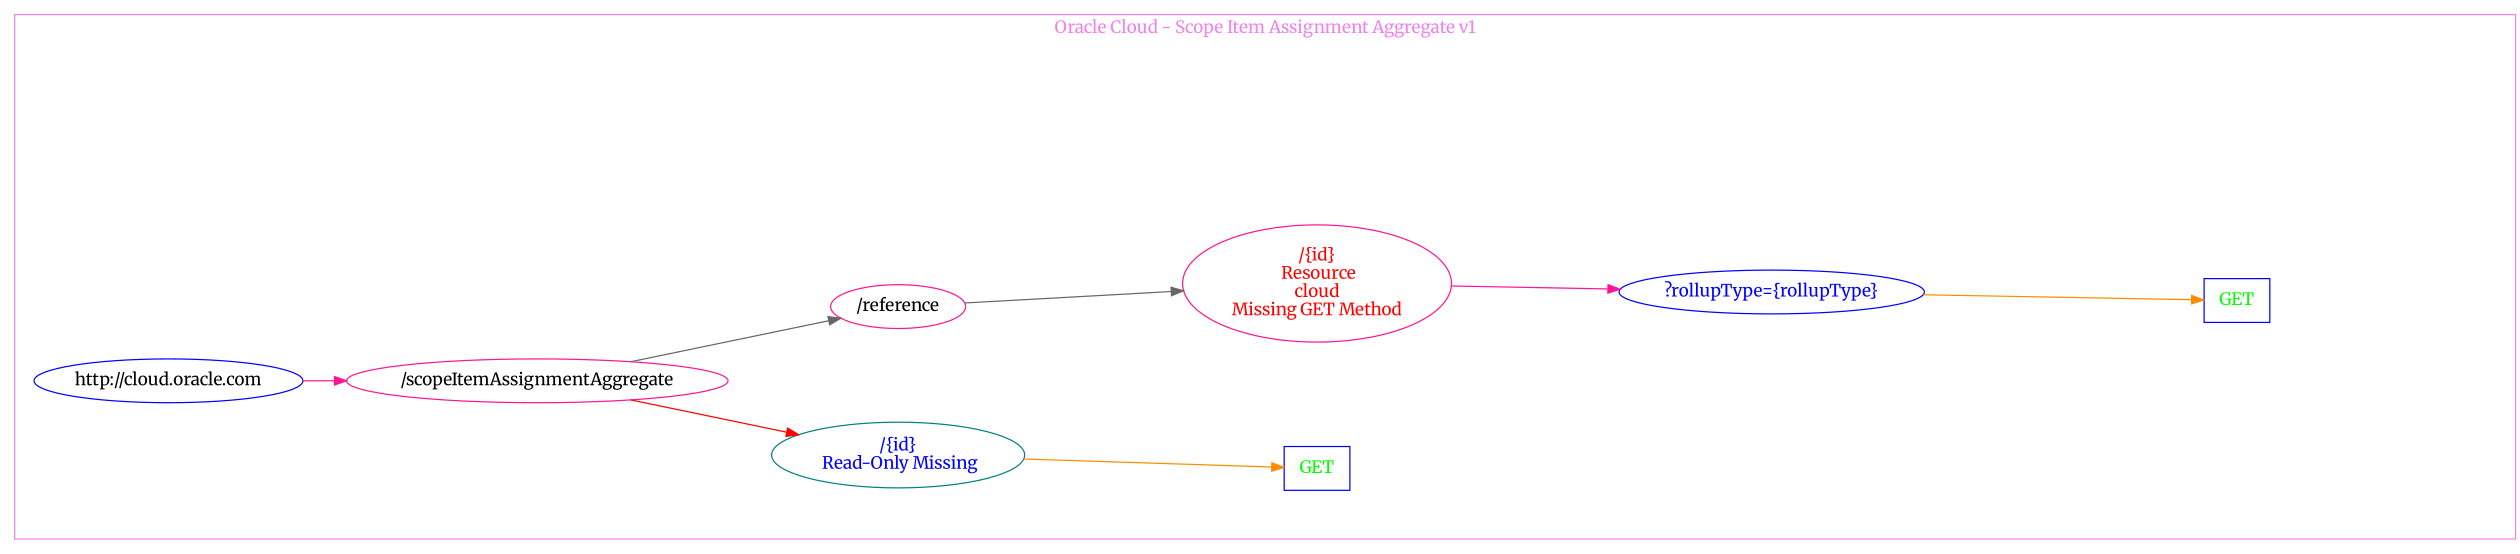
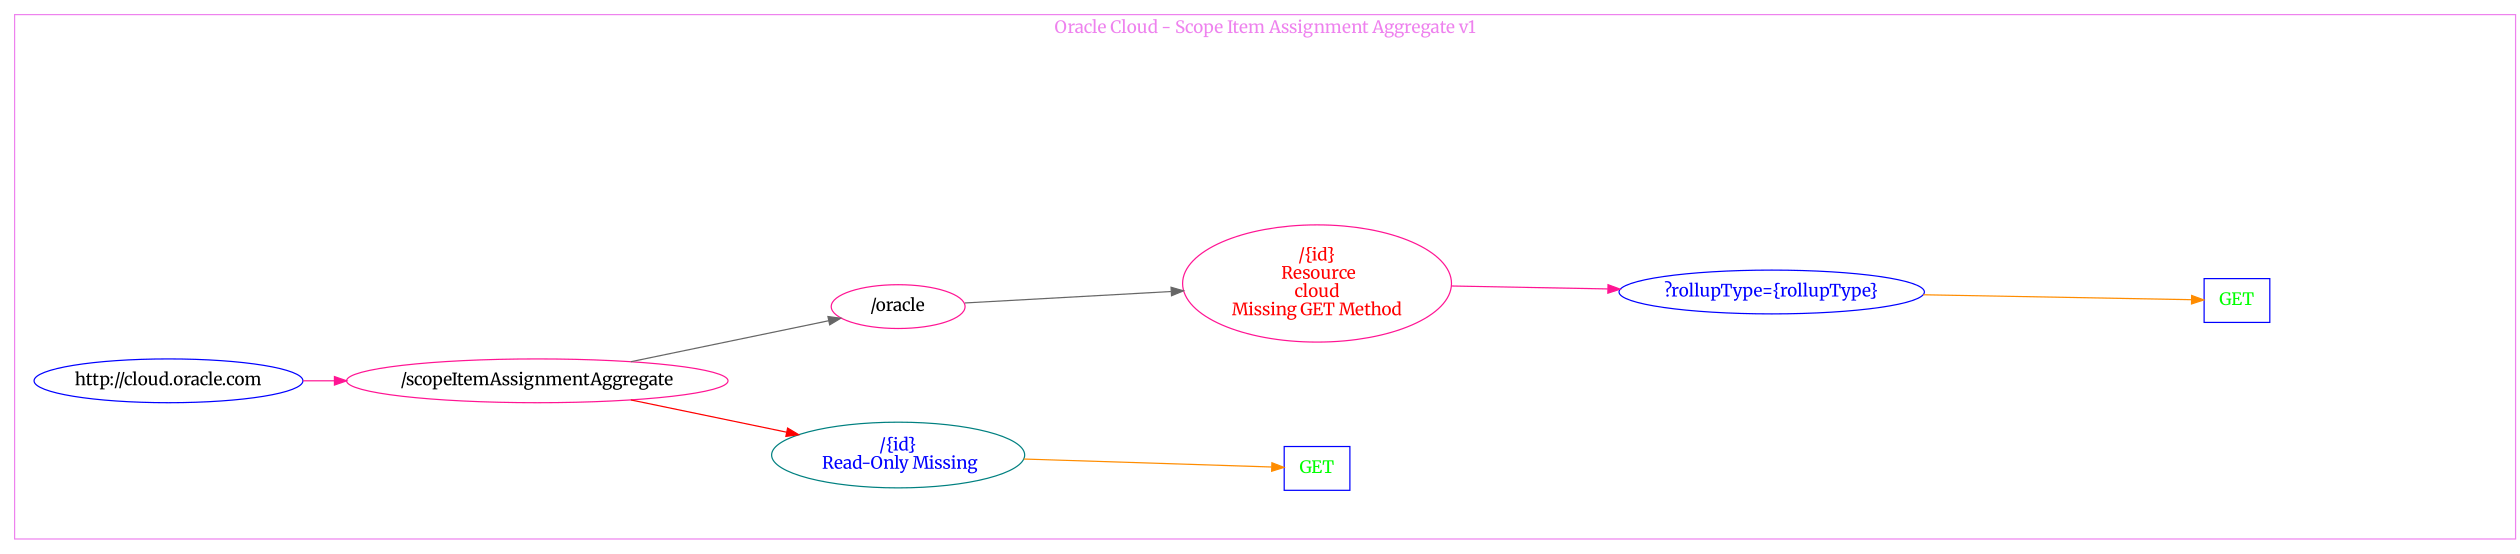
(898, 307) -> (898, 307)
